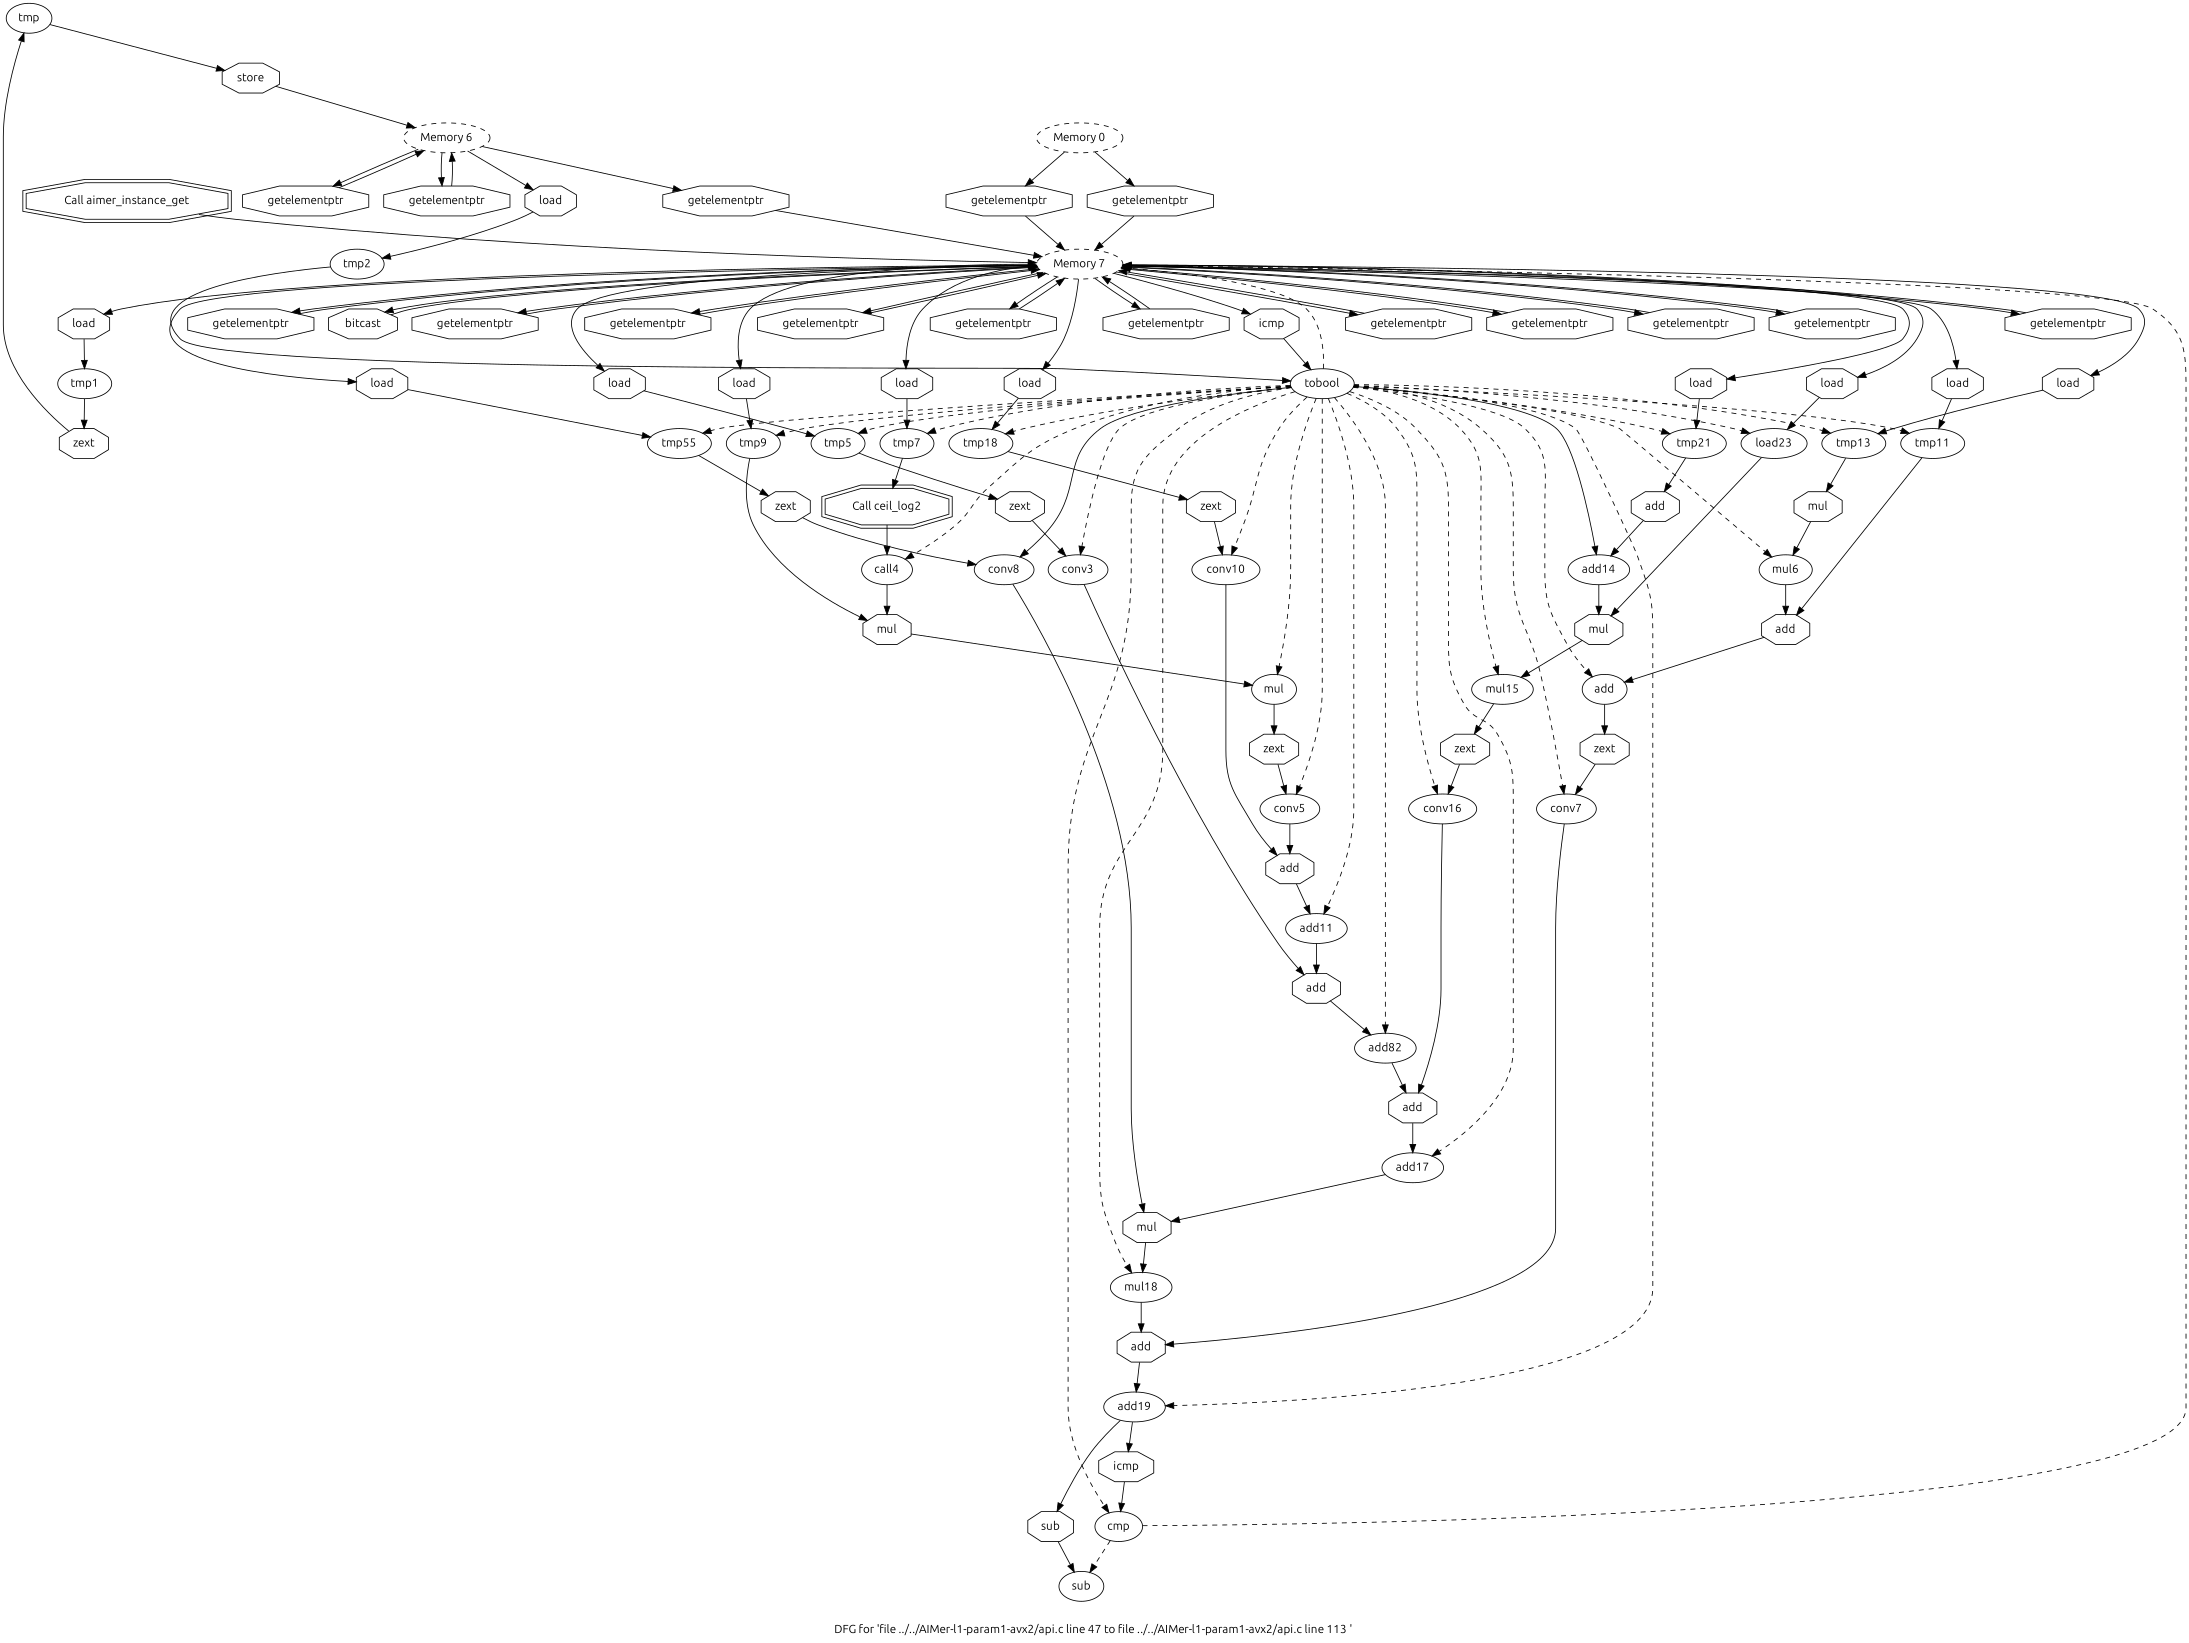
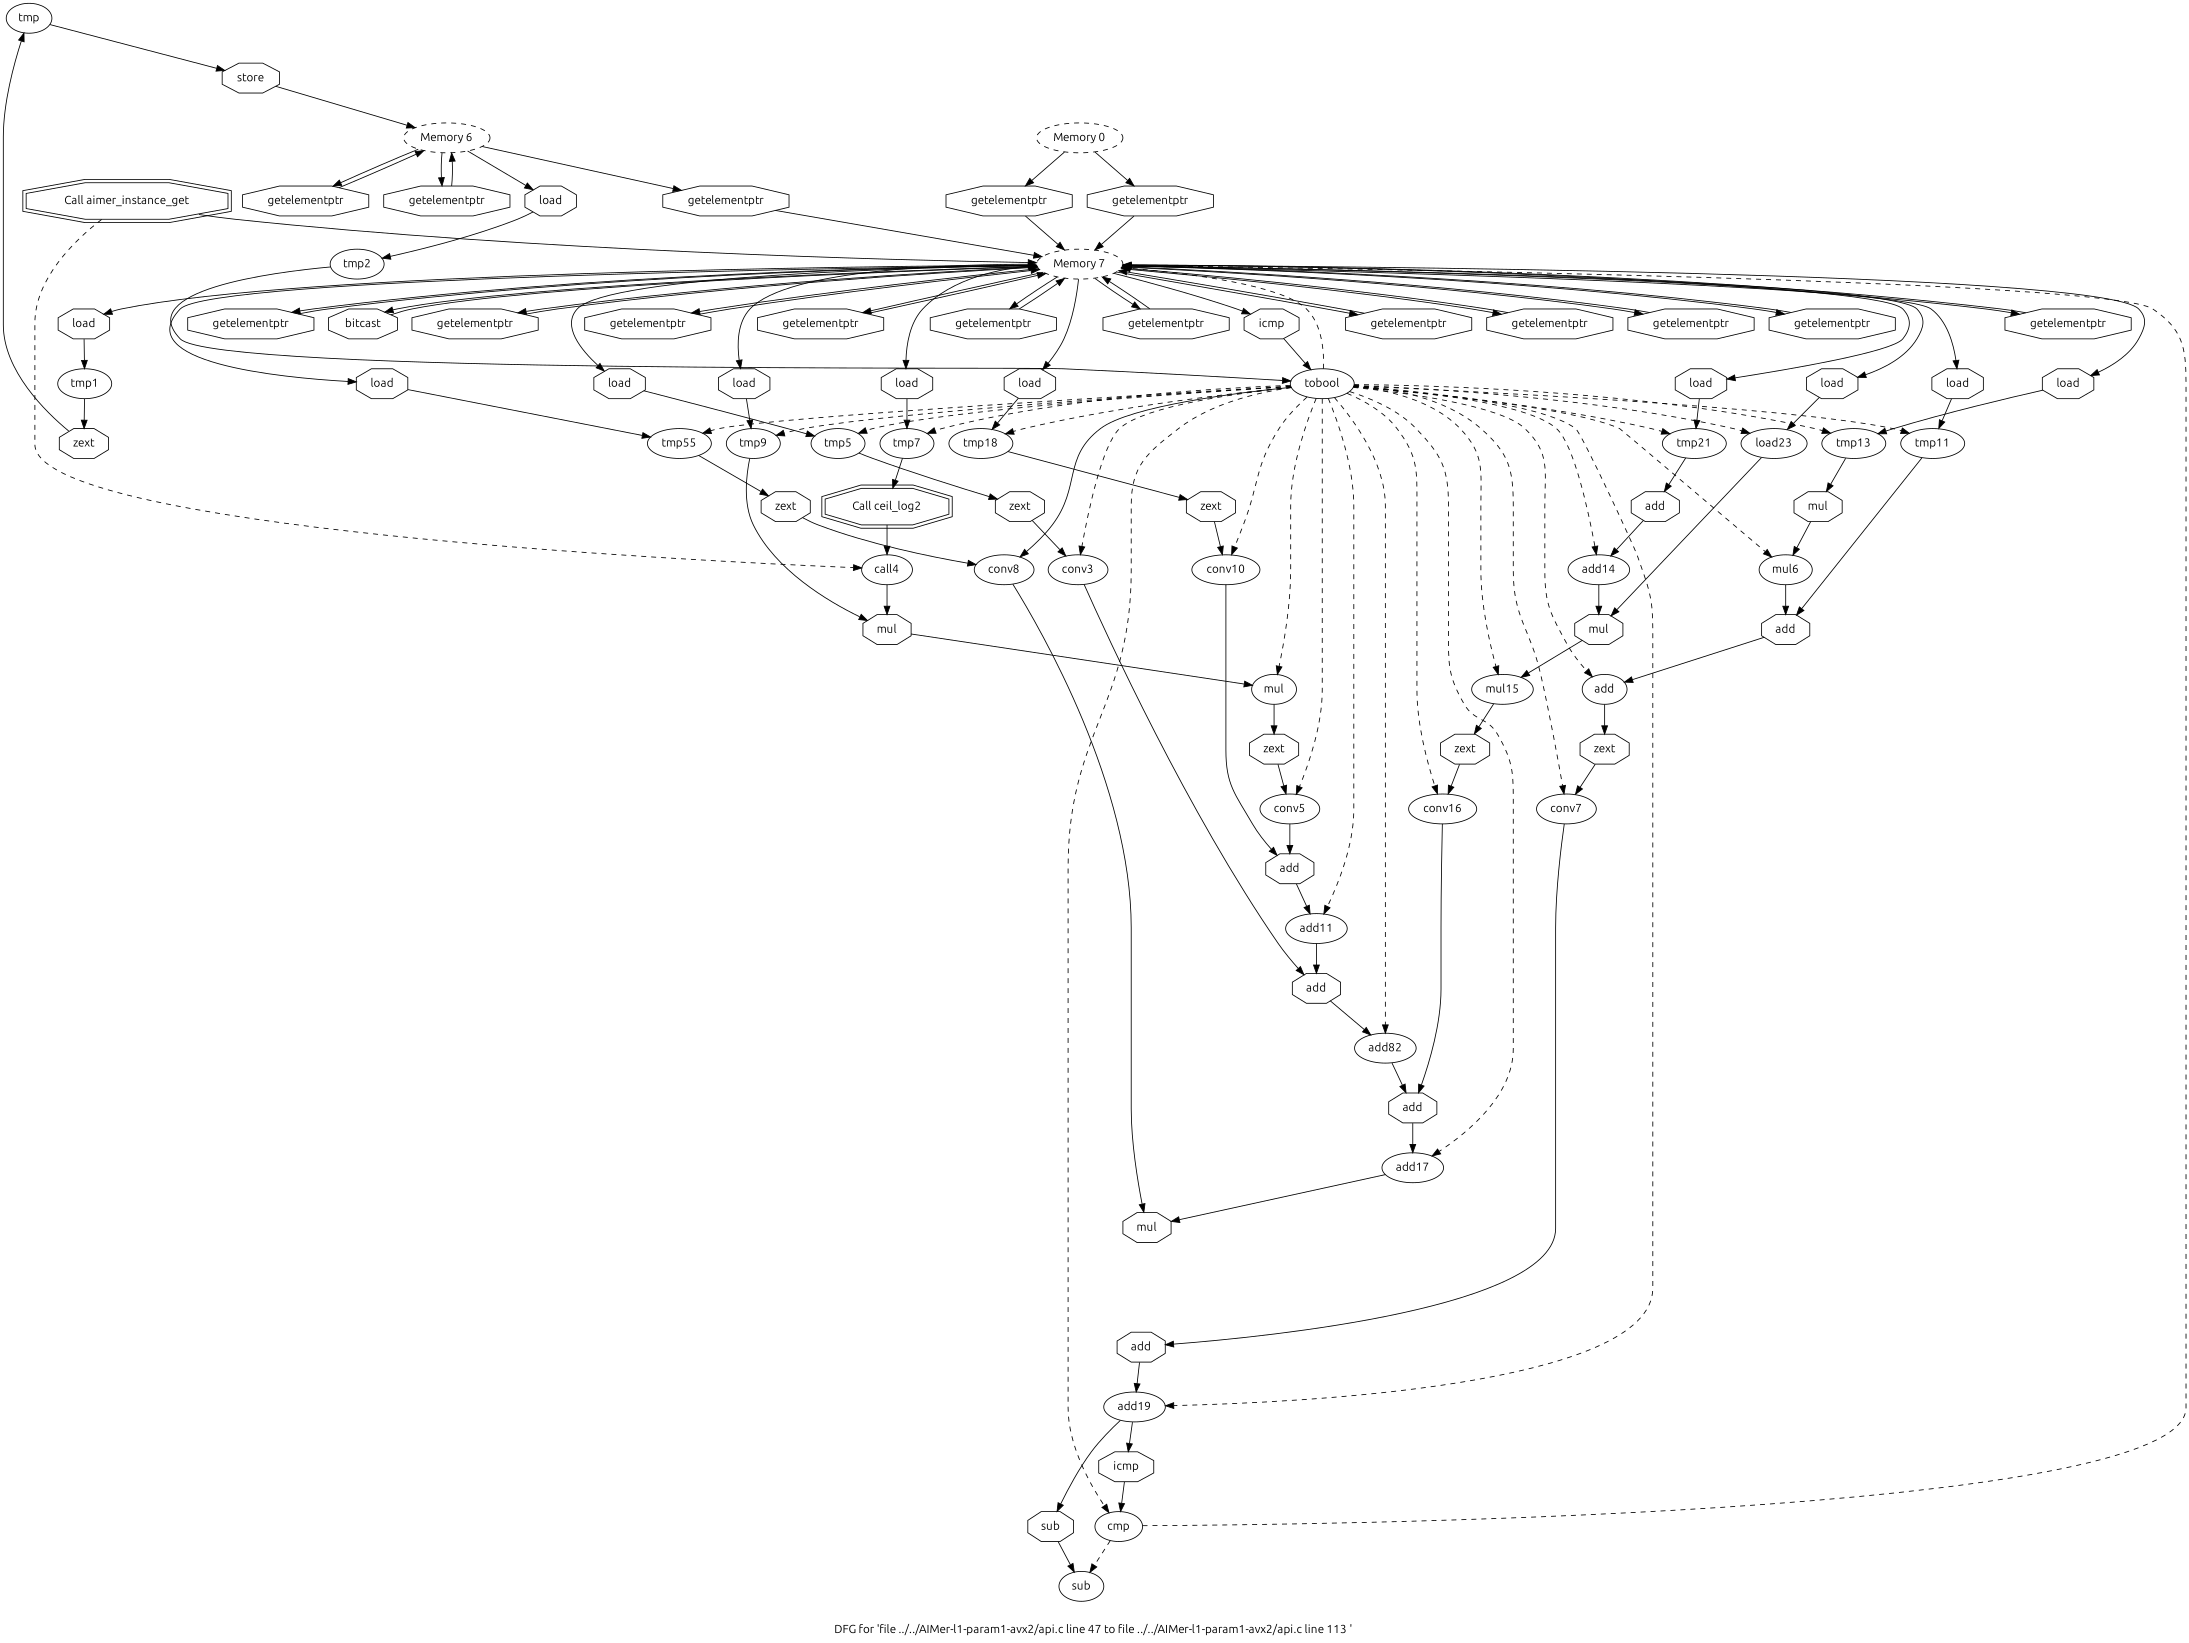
(1542, 420) -> (1542, 420)
(1081, 426) -> (311, 526)
(1141, 1287) -> none
